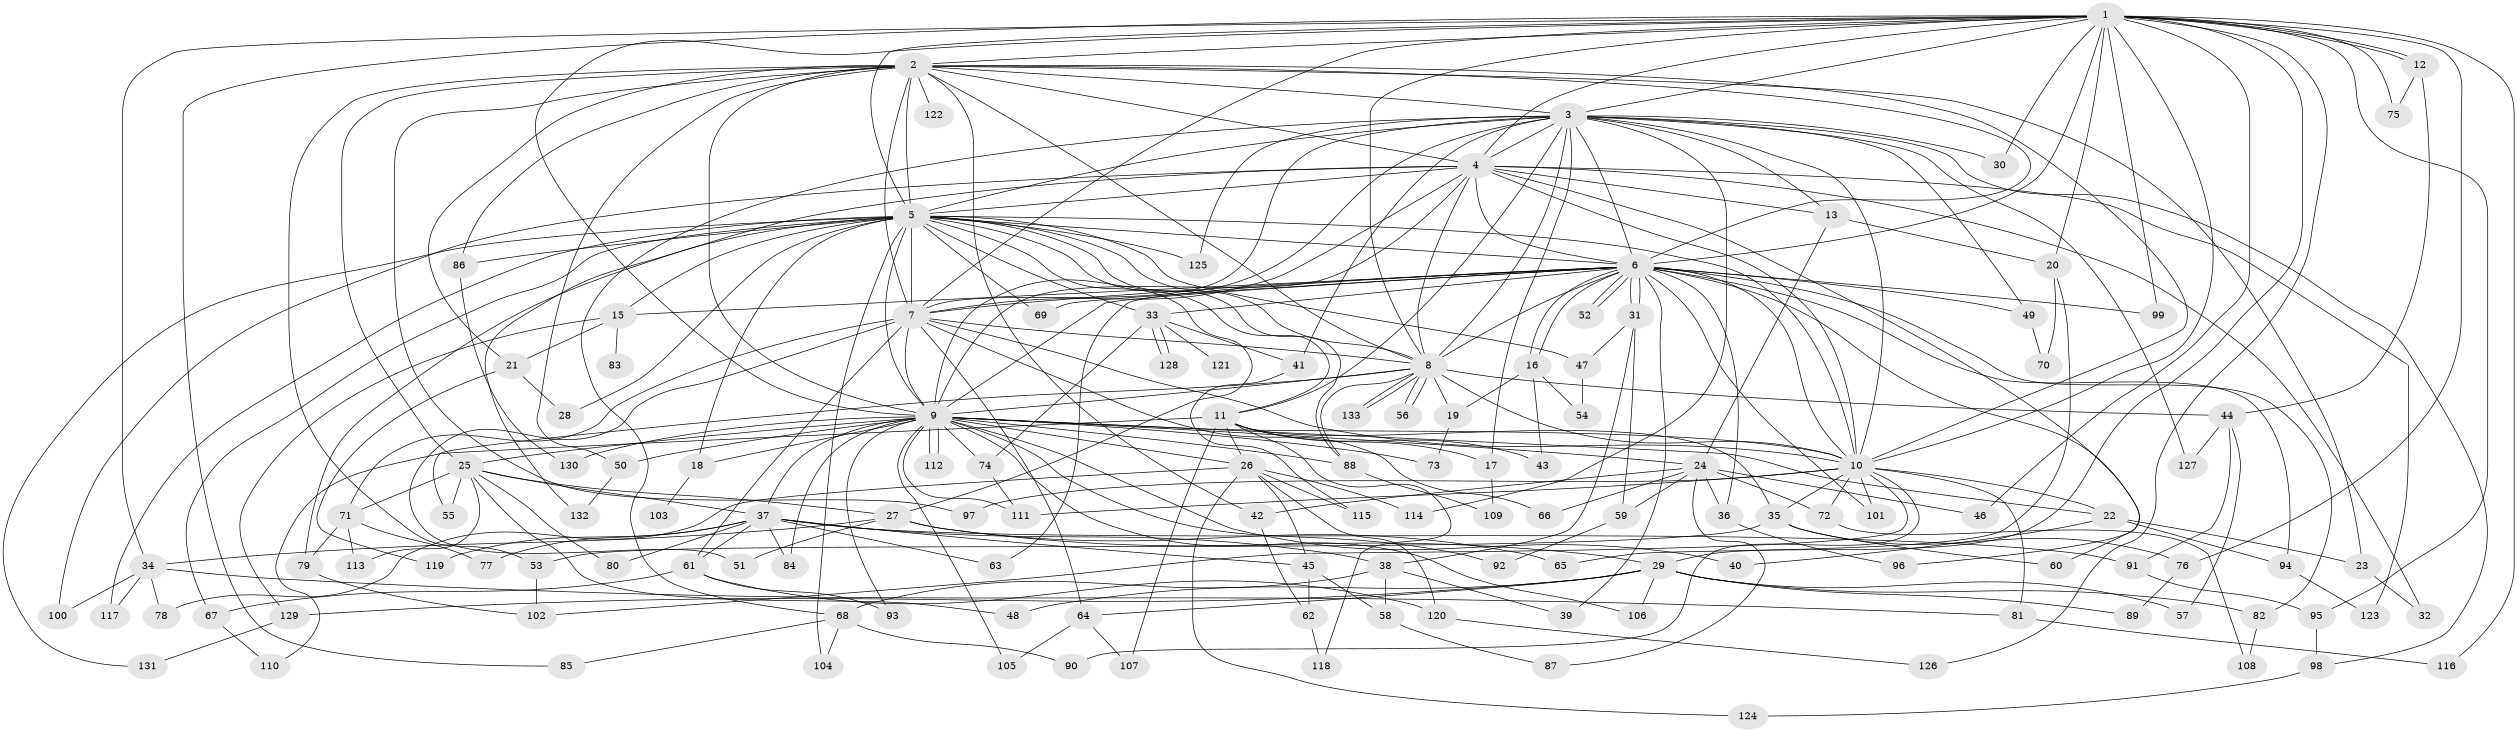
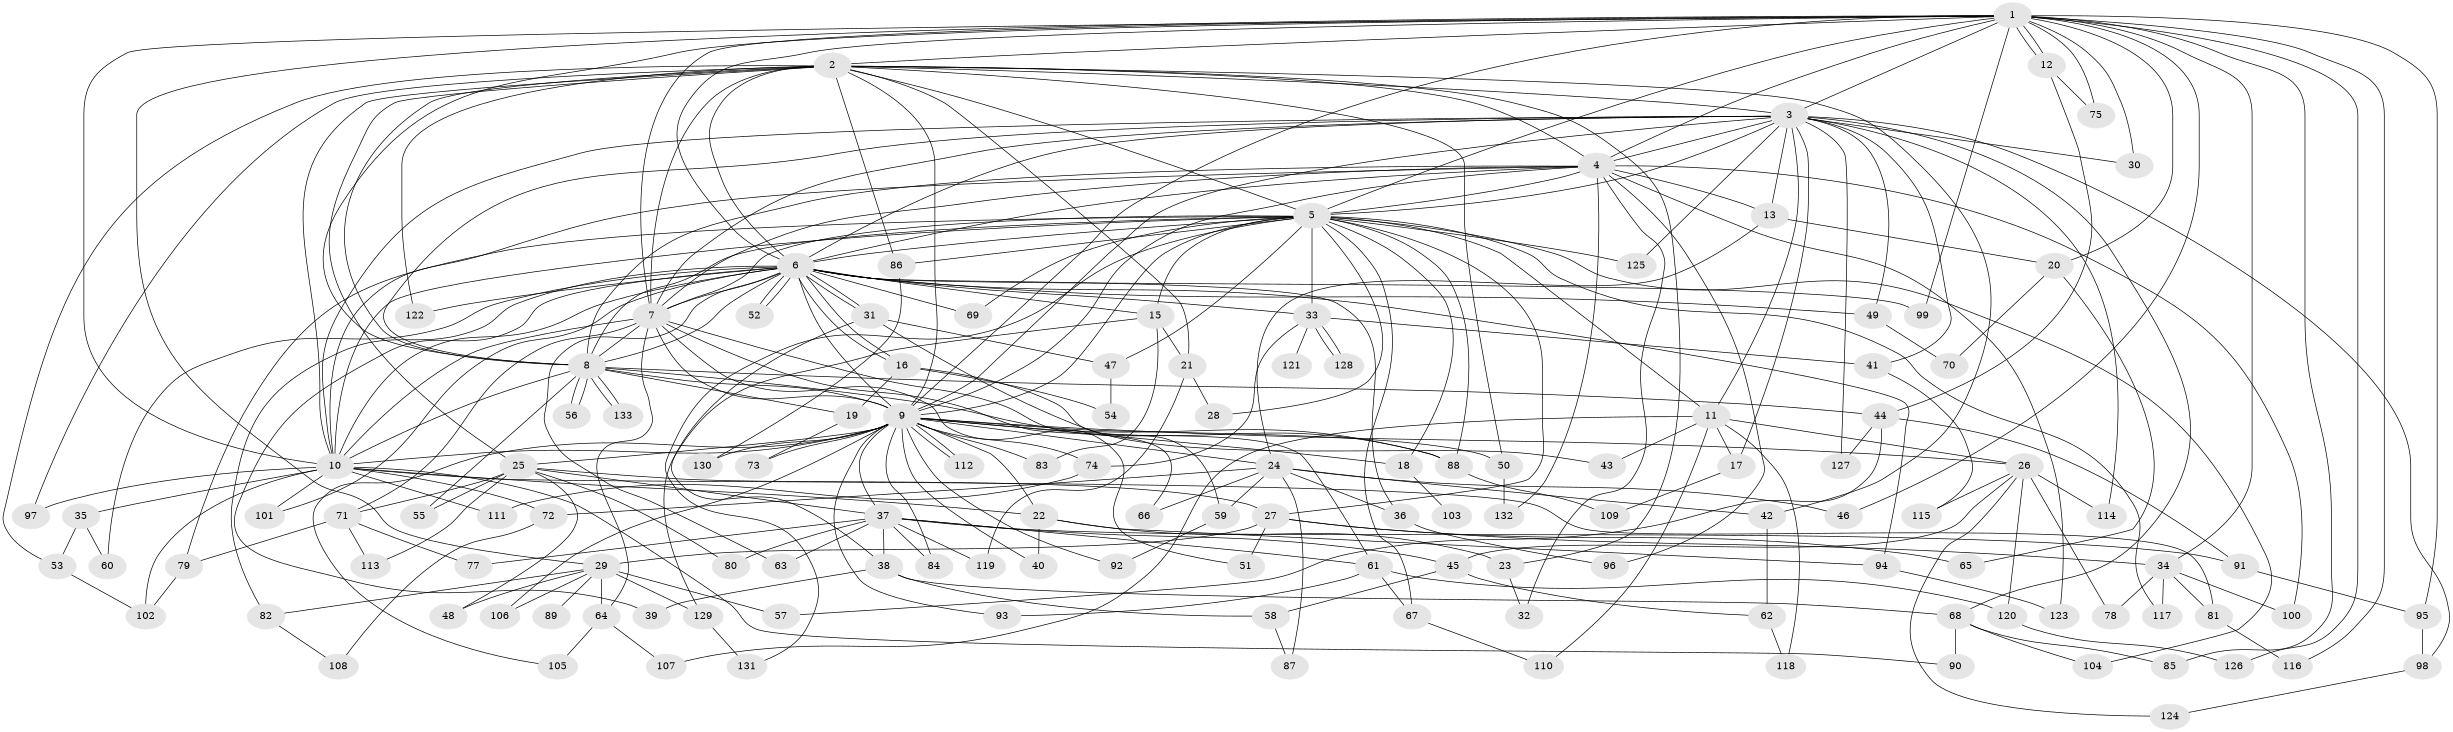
none -> (605, 285)
(1515, 431) -> none
(925, 494) -> (978, 443)
(2183, 566) -> none
